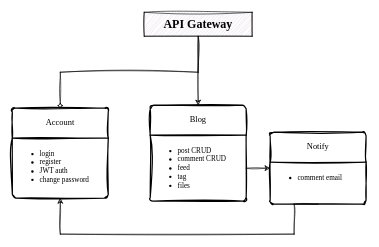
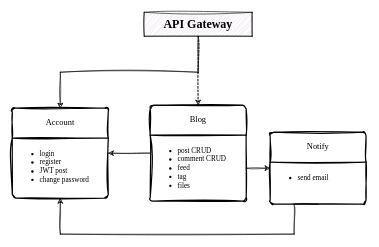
(198, 87) -> (198, 87)
(60, 102) -> (60, 102)
none -> (131, 153)
(45, 160) -> (45, 160)
(297, 171) -> (291, 171)
